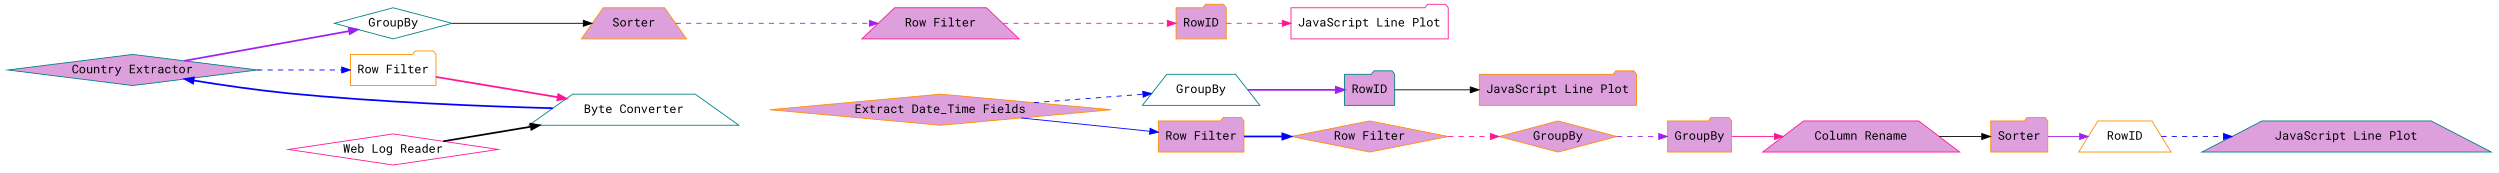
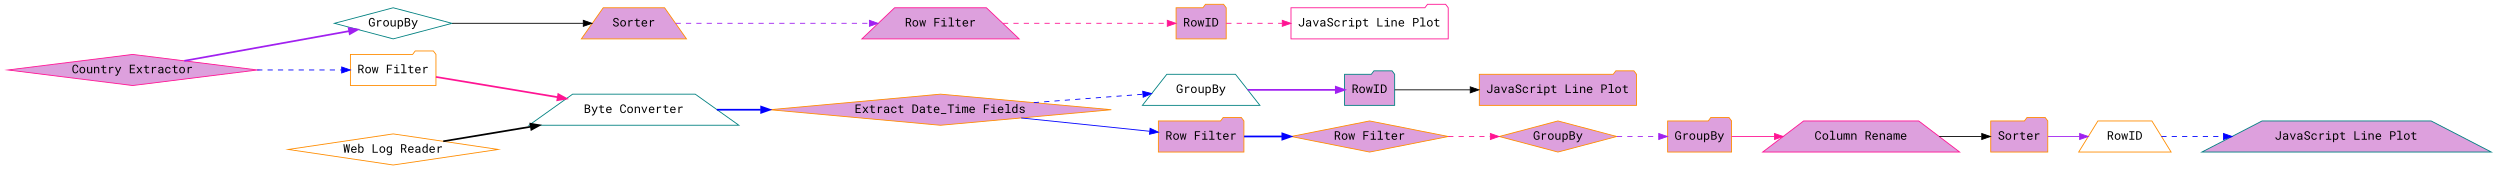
(133, 70) -> (133, 70)
(373, 100) -> (739, 110)
(393, 149) -> (393, 149)
